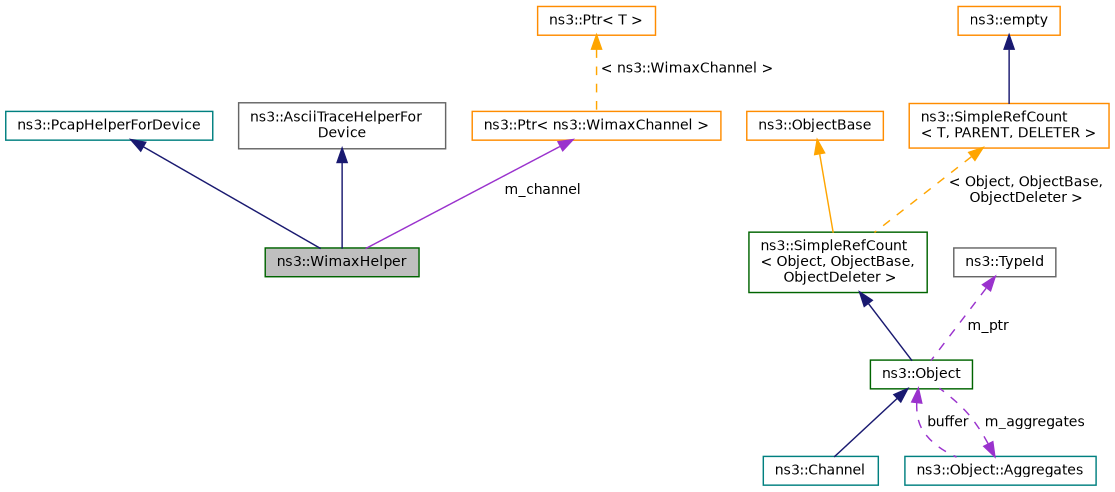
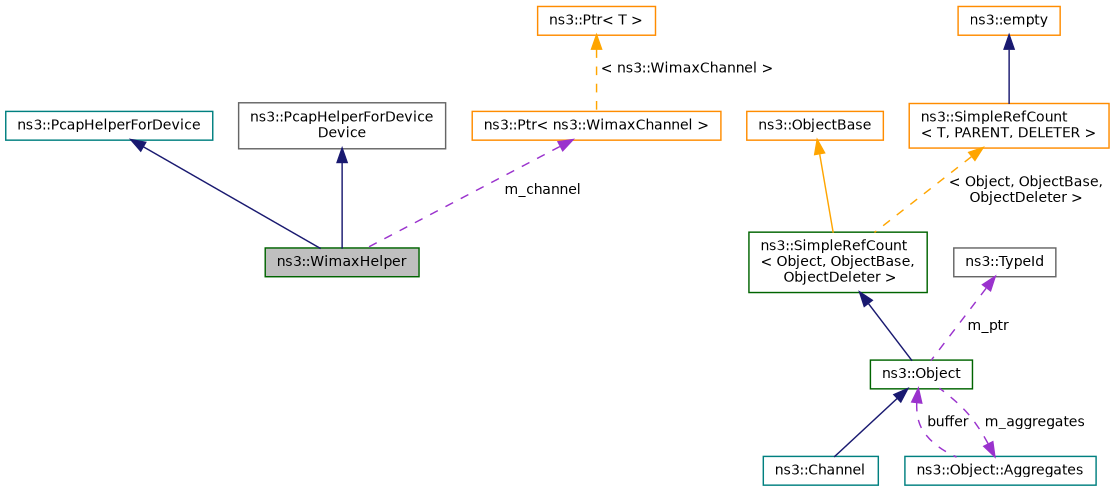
(342, 126) -> (342, 126)
(463, 198) -> (463, 198)
